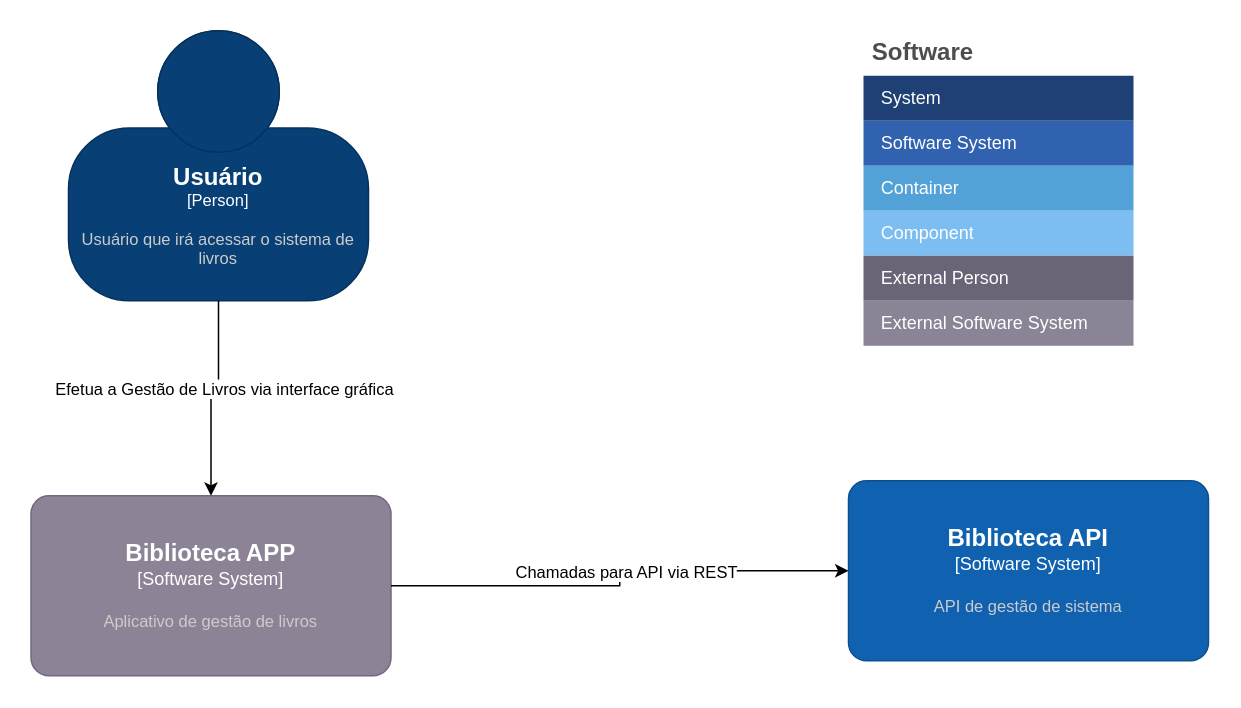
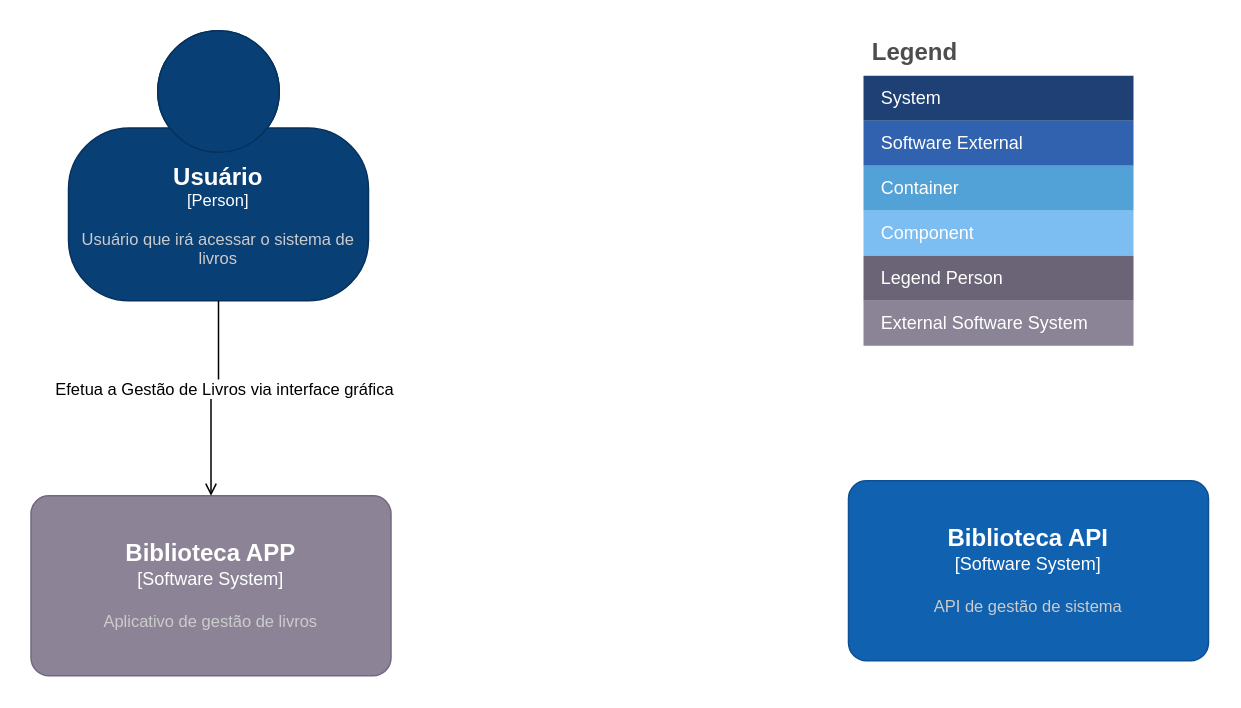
(925, 52) -> (912, 52)
(955, 143) -> (962, 143)
(952, 278) -> (944, 278)
(211, 484) -> (211, 486)
(620, 583) -> none
